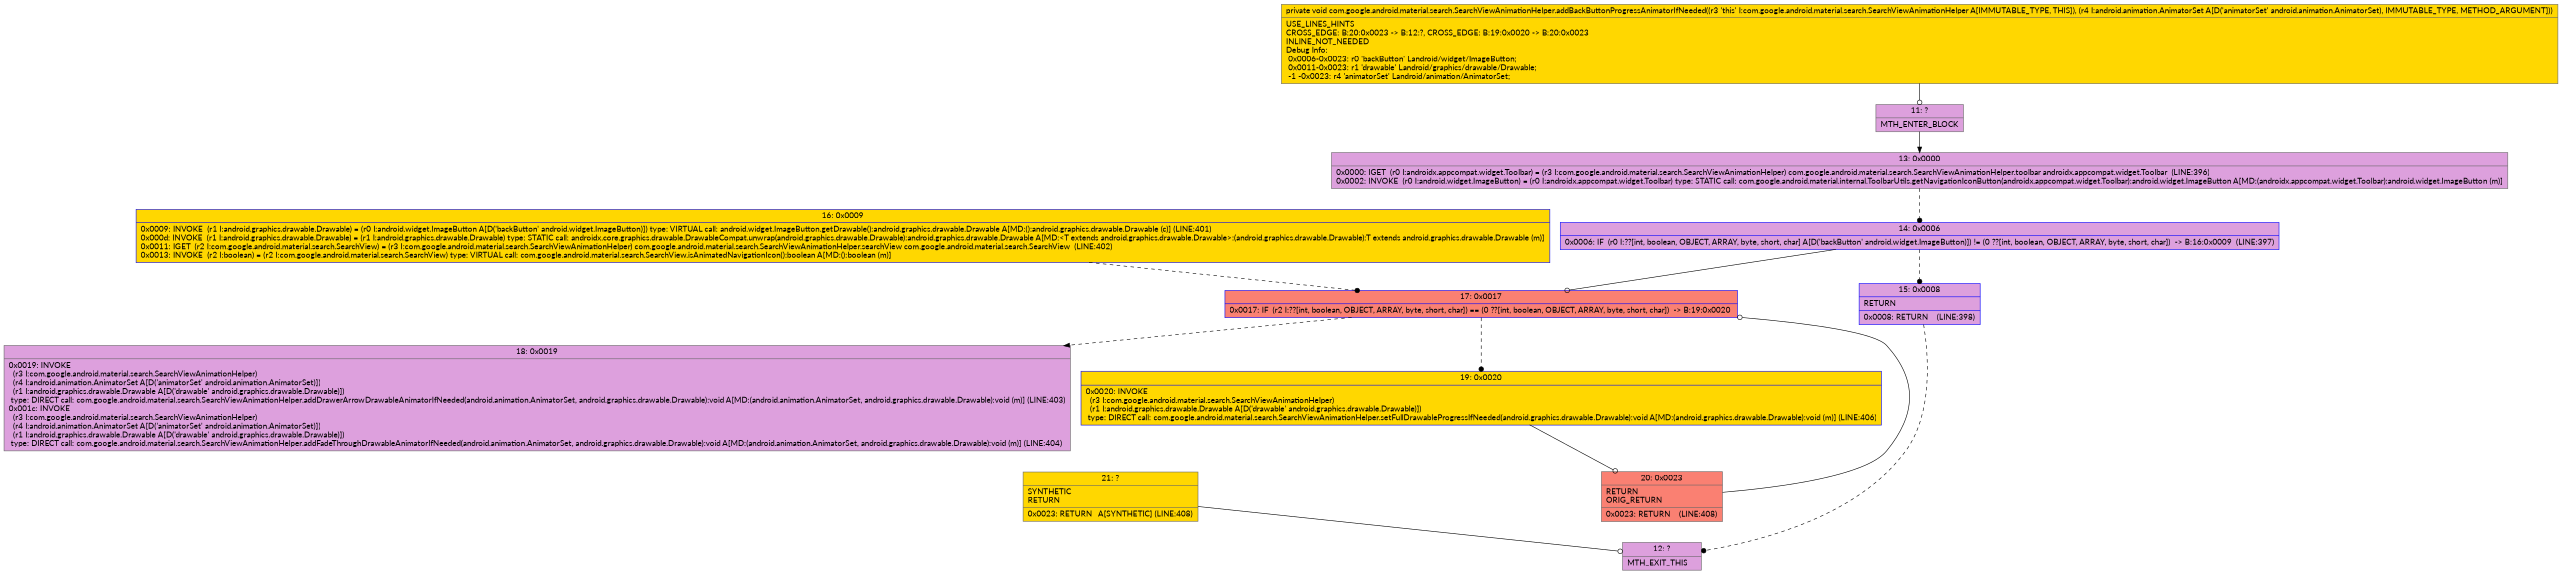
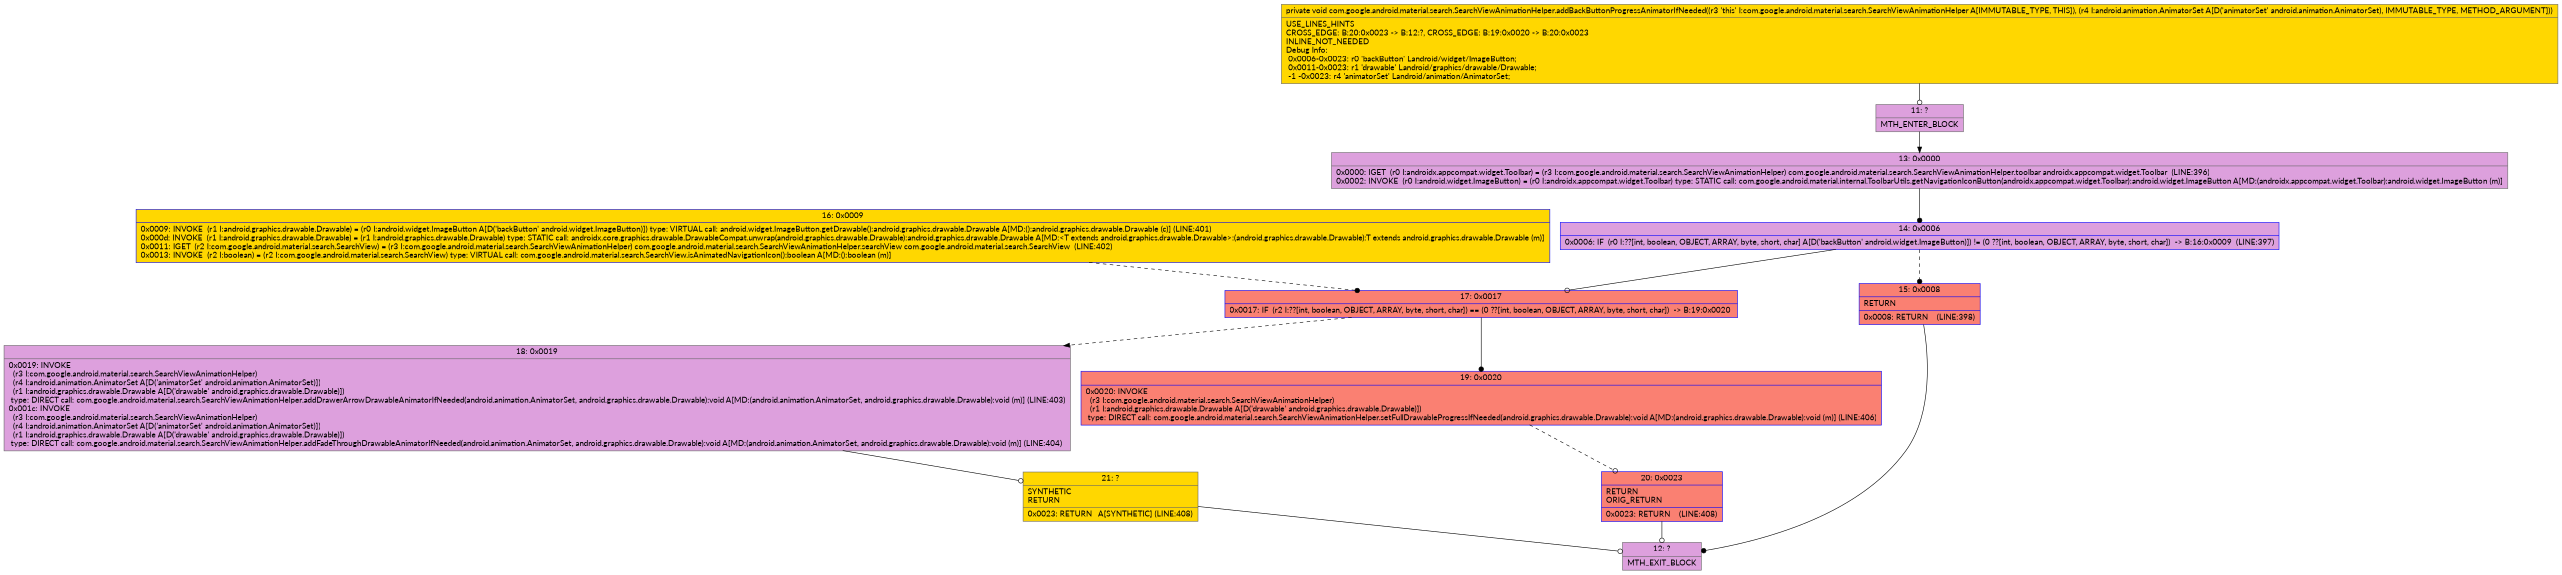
(1920, 203) -> (1920, 203)
(1920, 304) -> (1920, 304)
(1481, 342) -> (1481, 342)
(1481, 398) -> (1481, 398)
(1908, 410) -> (1662, 530)
(1571, 447) -> (1571, 447)
none -> (931, 466)
(1871, 485) -> (1871, 485)
(1662, 497) -> (1662, 497)
(1658, 563) -> (1662, 563)
